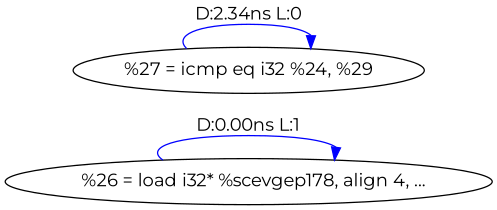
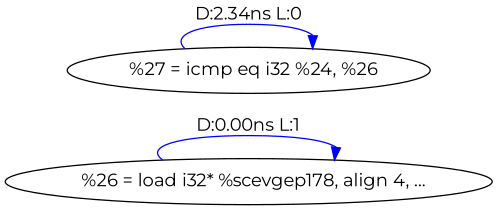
(249, 70) -> (249, 70)
